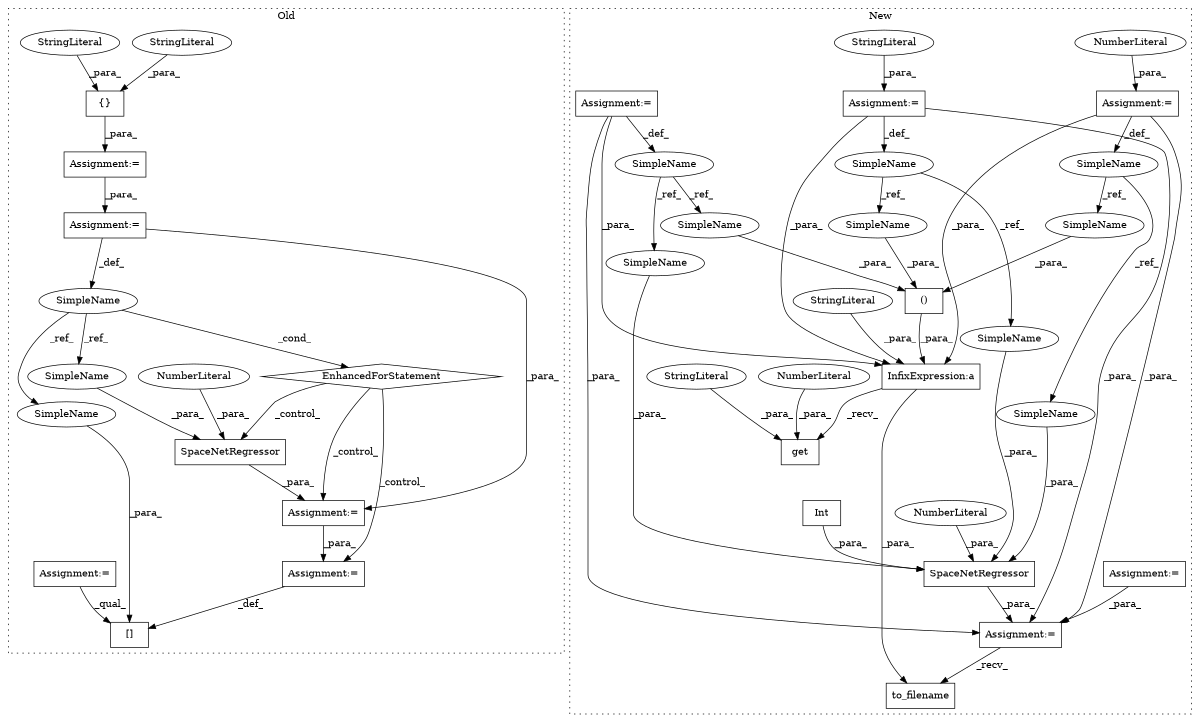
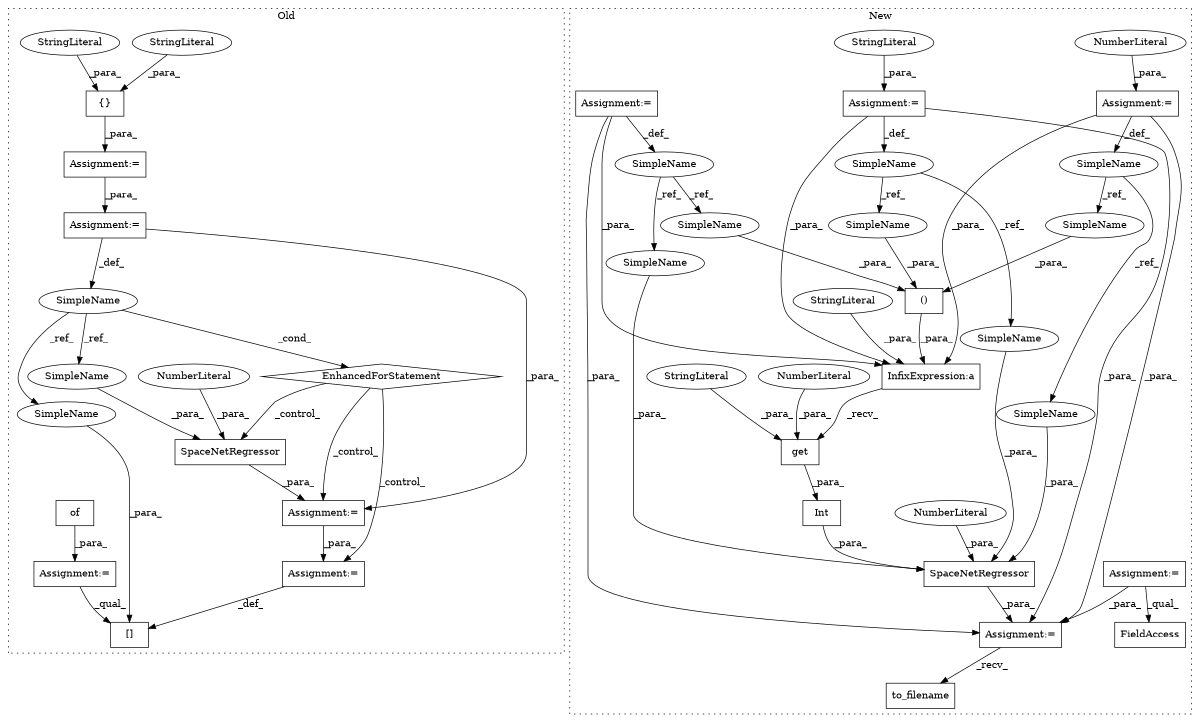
none -> (810, 479)
none -> (75, 513)
(882, 531) -> none
none -> (1150, 635)
